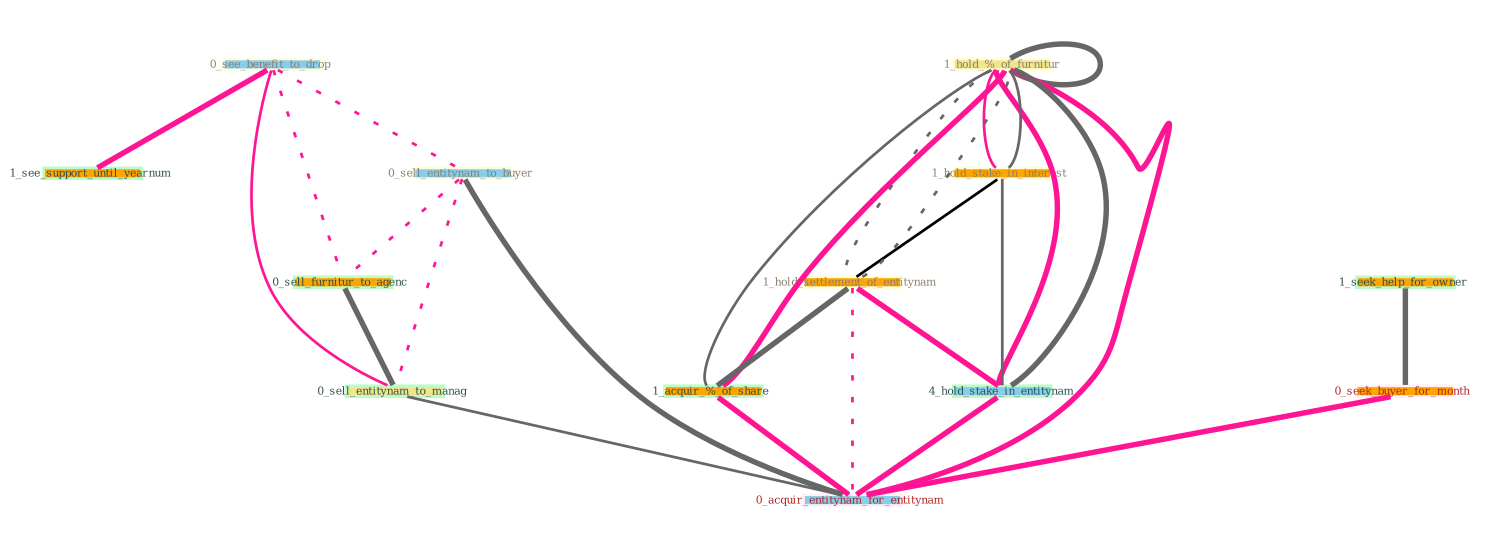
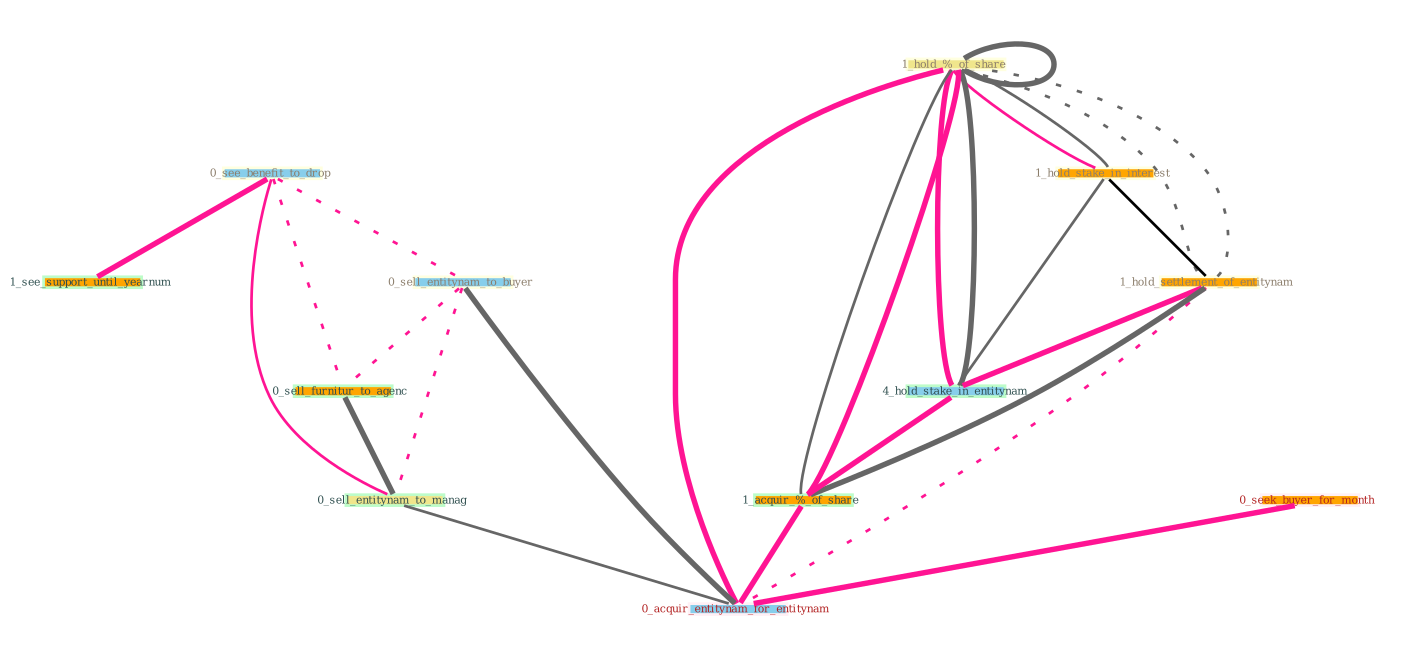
(1002, 64) -> (956, 64)
(1405, 282) -> none
(927, 446) -> (879, 446)
